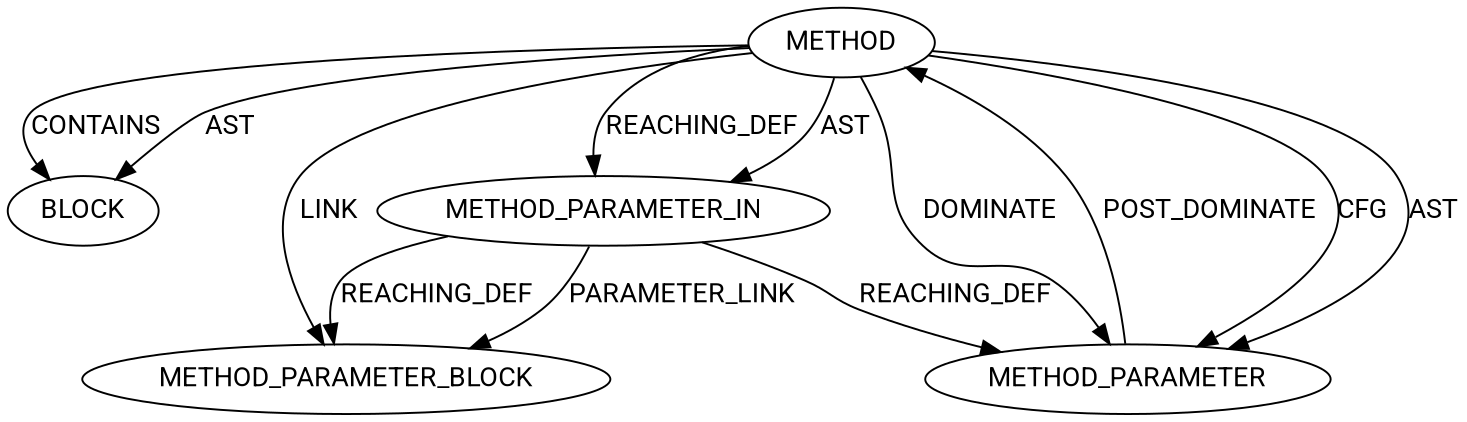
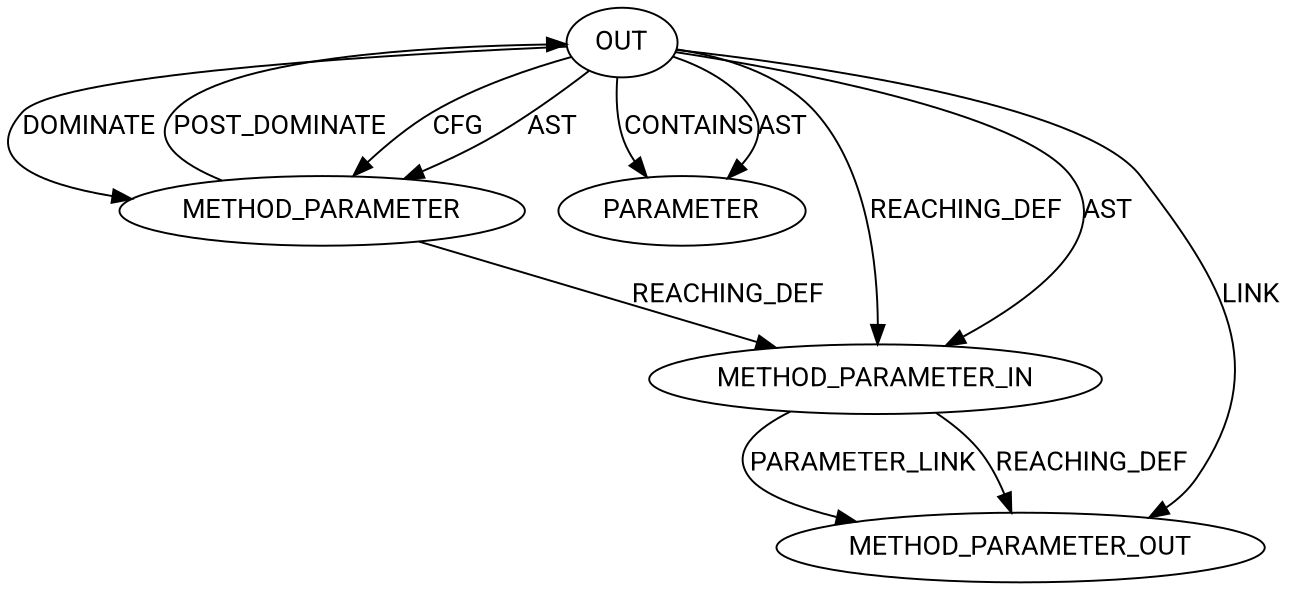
(842, 43) -> (622, 43)
(83, 211) -> (682, 211)
(840, 300) -> (588, 292)
(346, 379) -> (1021, 548)
